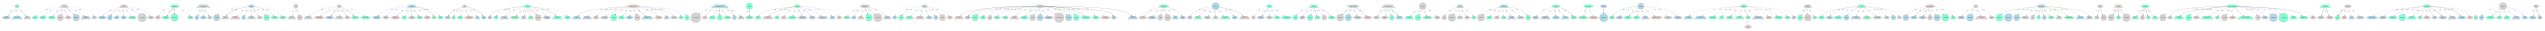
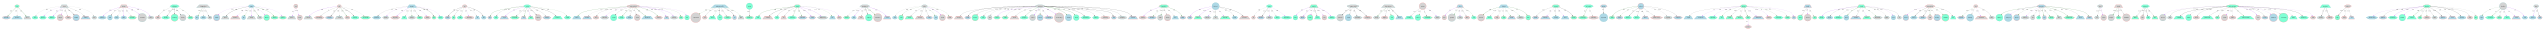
none -> (183, 18)
none -> (1122, 18)
(2360, 18) -> none
